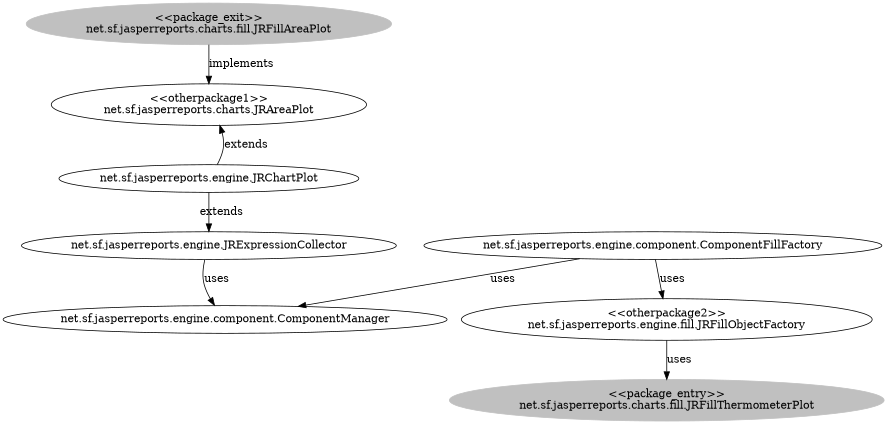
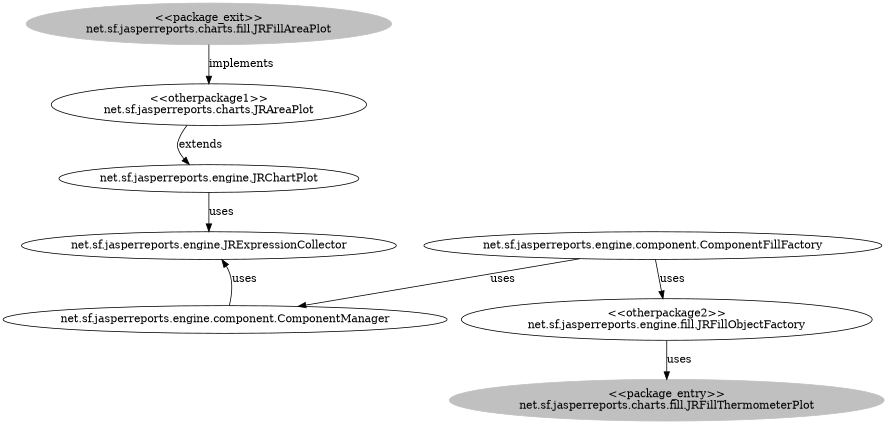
(223, 149) -> (178, 142)
(222, 212) -> (222, 212)
(203, 280) -> (232, 285)
